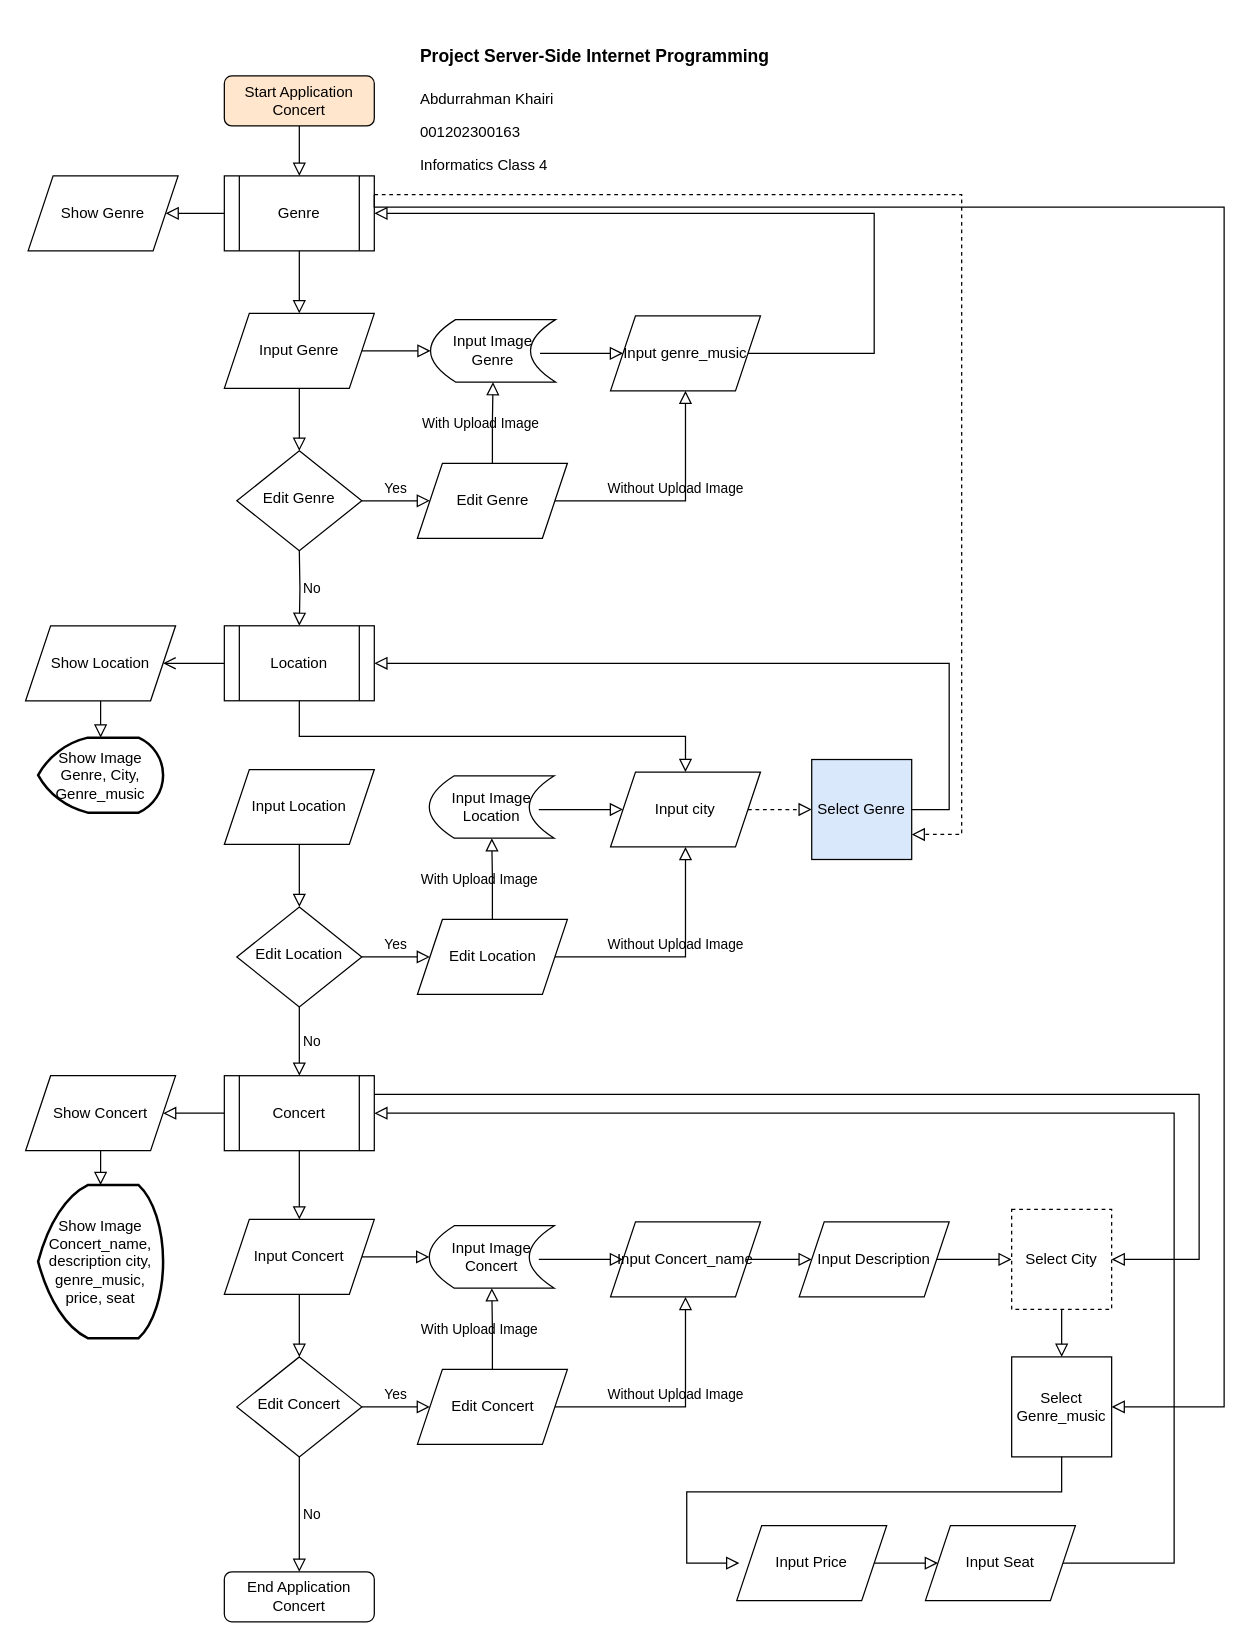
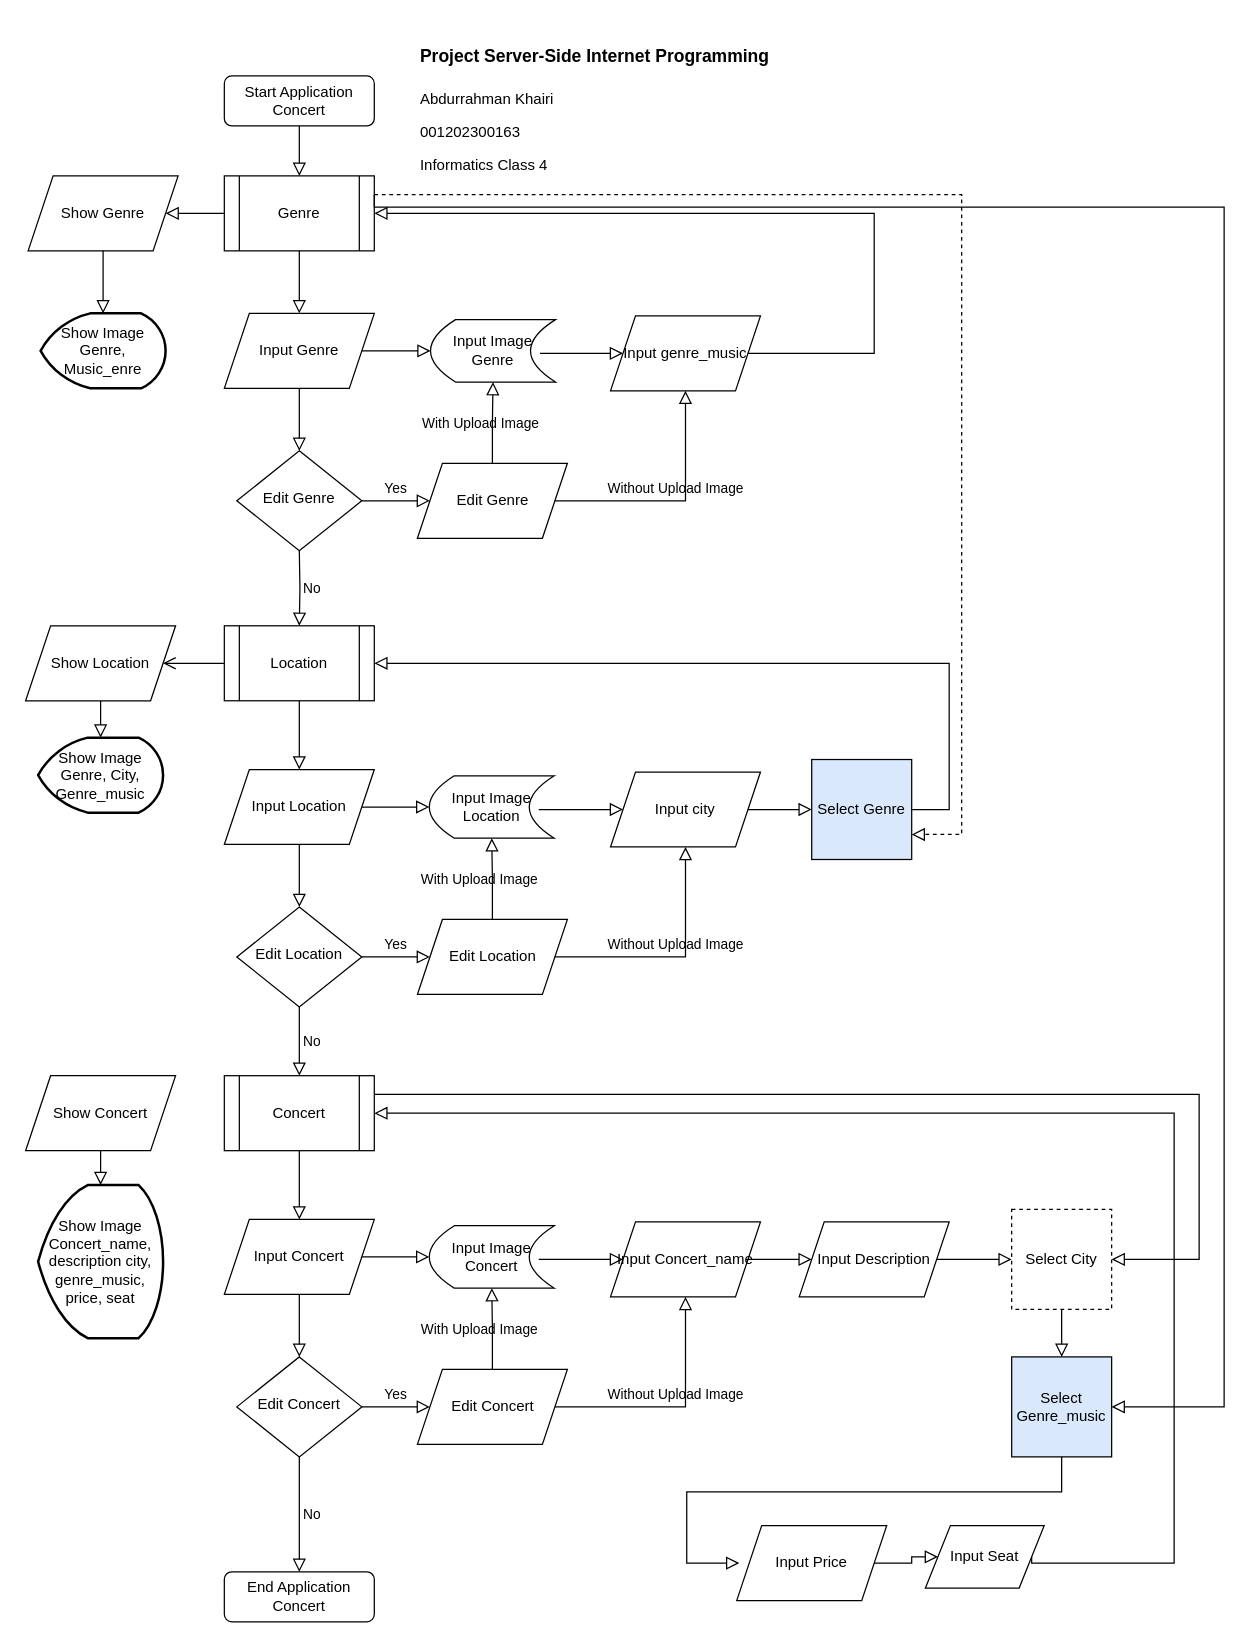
(299, 101) -> (299, 101)
none -> (103, 275)
none -> (103, 351)
(503, 736) -> (299, 745)
none -> (389, 807)
(774, 809) -> (774, 809)
(199, 1113) -> none
(1062, 1407) -> (1062, 1407)
(1001, 1563) -> (985, 1557)
